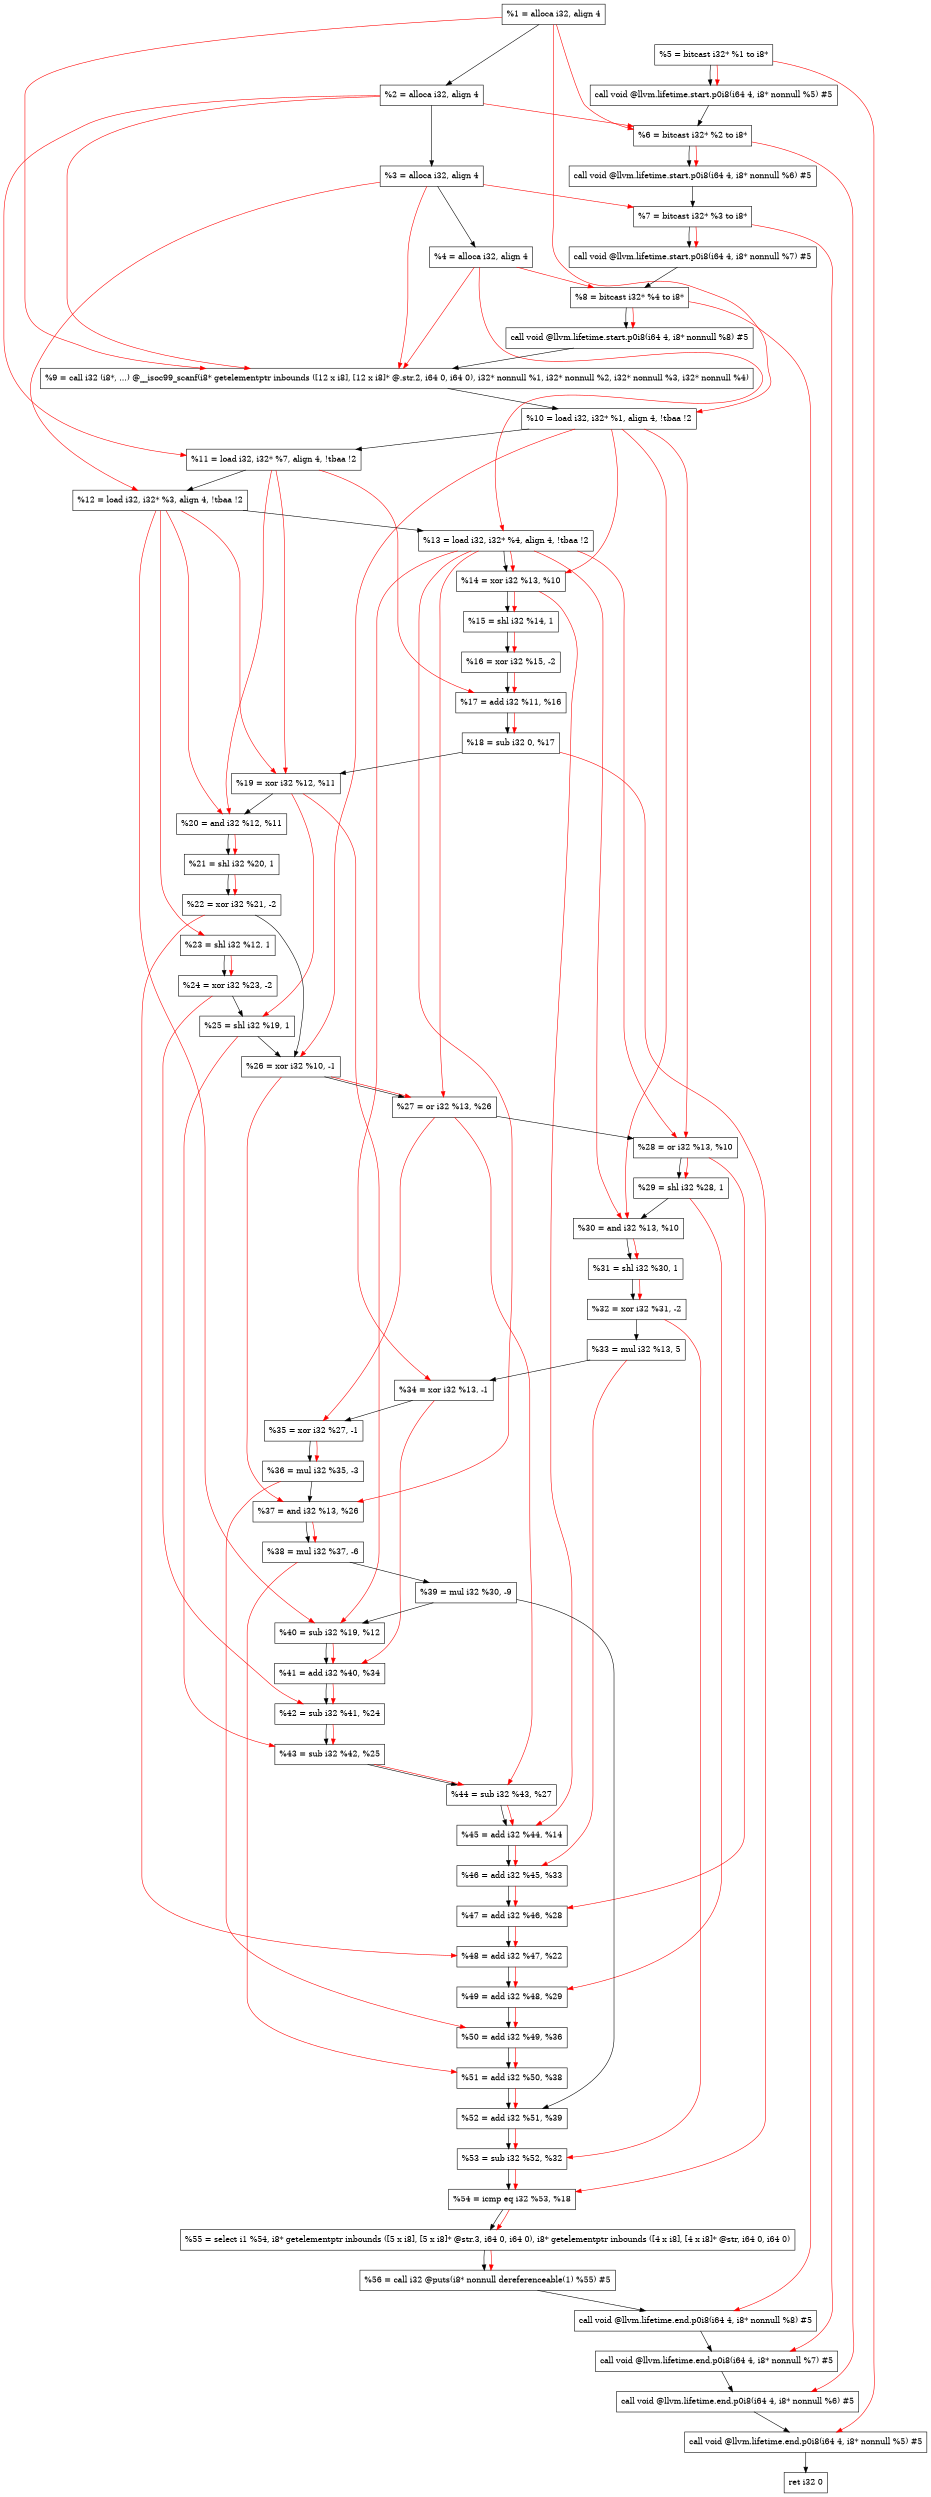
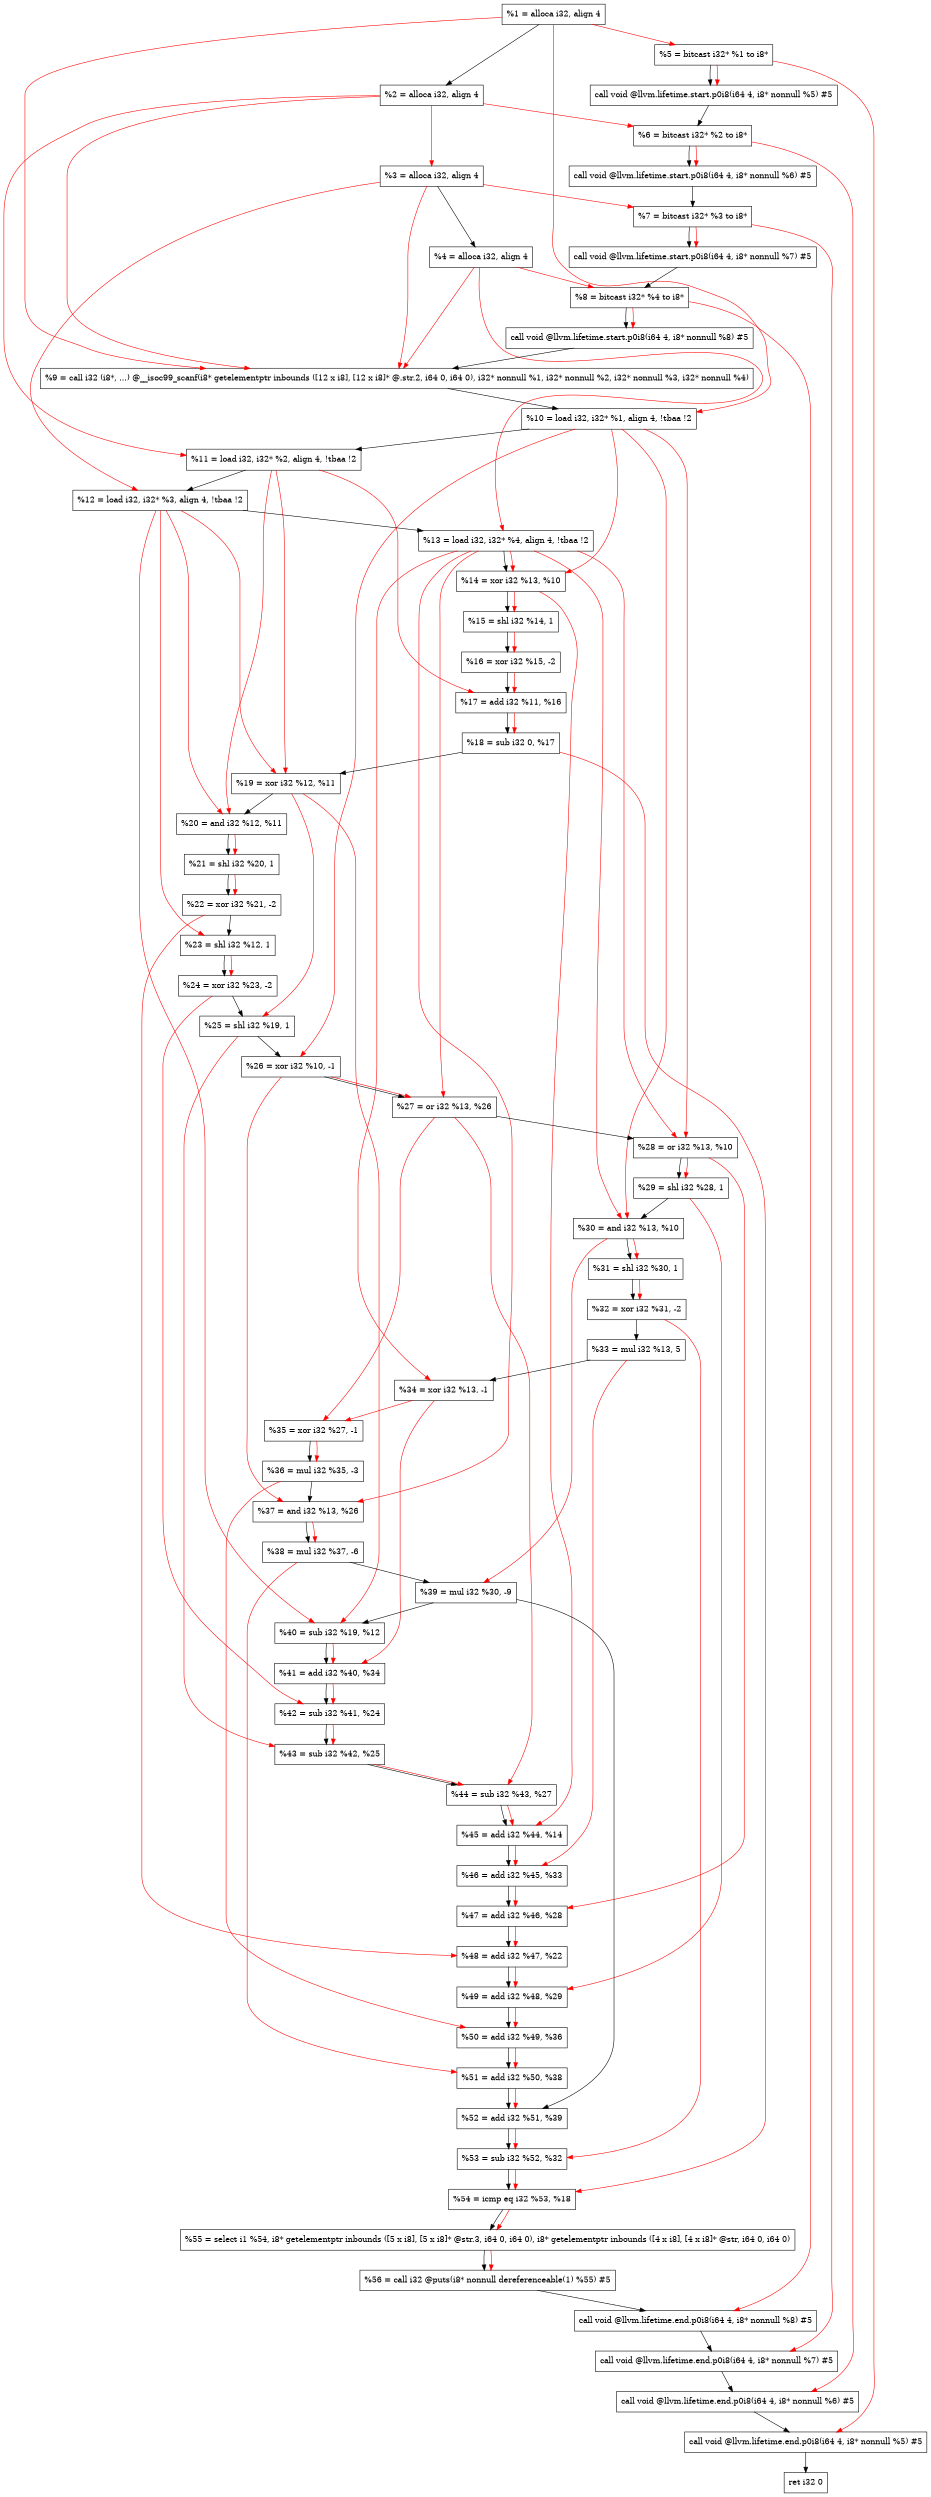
(577, 89) -> (631, 34)
(432, 133) -> (432, 133)
(274, 460) -> (274, 460)
(301, 975) -> (230, 922)
(383, 1409) -> (383, 1409)
none -> (572, 1419)
